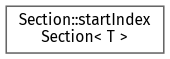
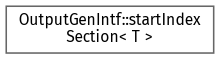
(85, 30) -> (110, 30)
